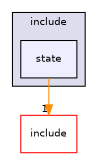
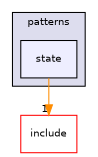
(49, 22) -> (49, 22)
